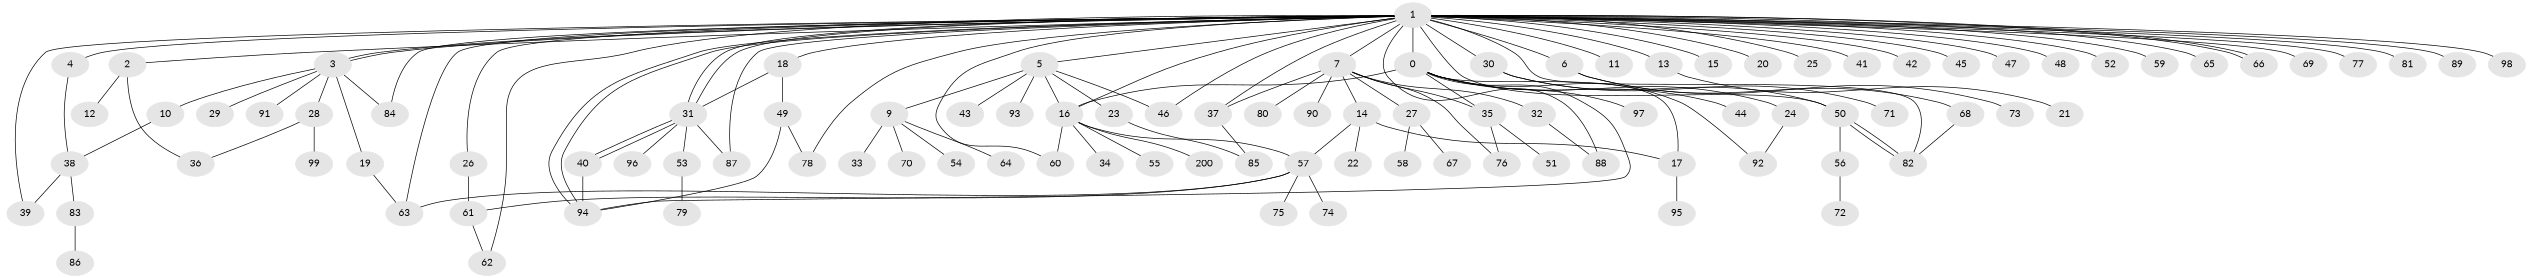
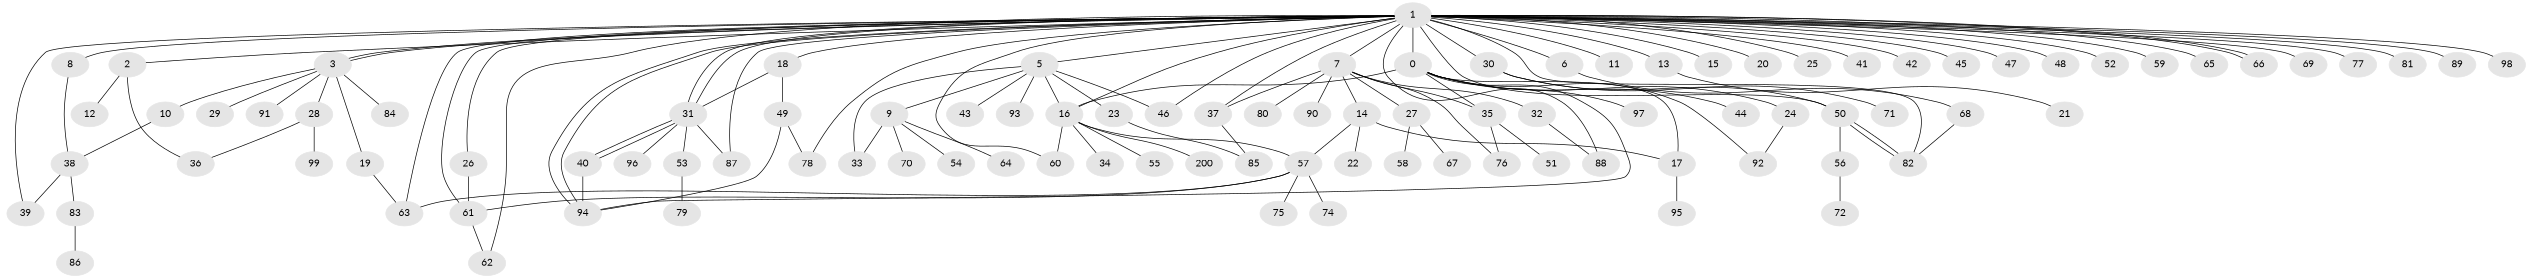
(877, 24) -> (853, 25)
(70, 65) -> (70, 65)
none -> (915, 81)
(2015, 114) -> none
